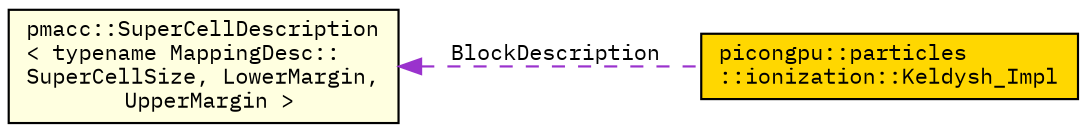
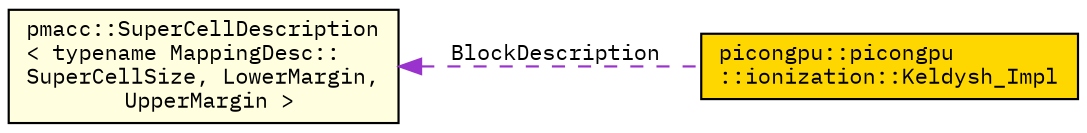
(890, 66) -> (890, 66)
